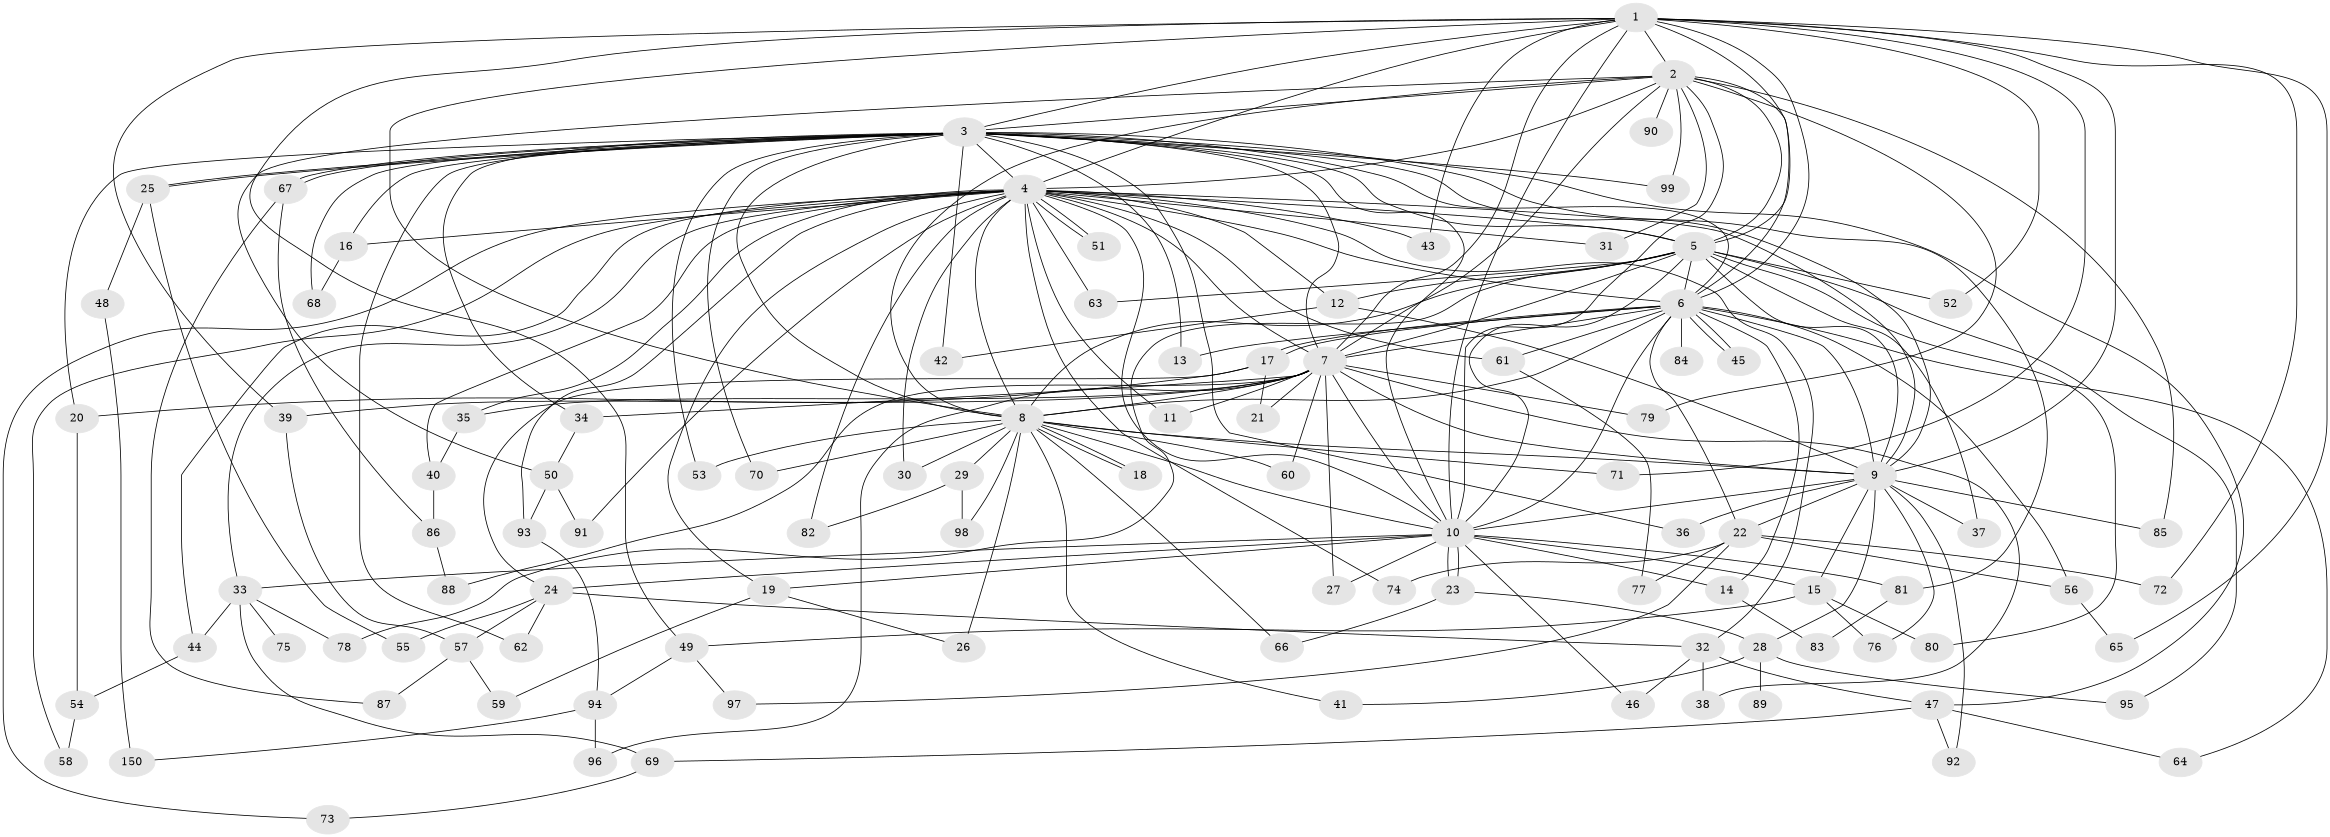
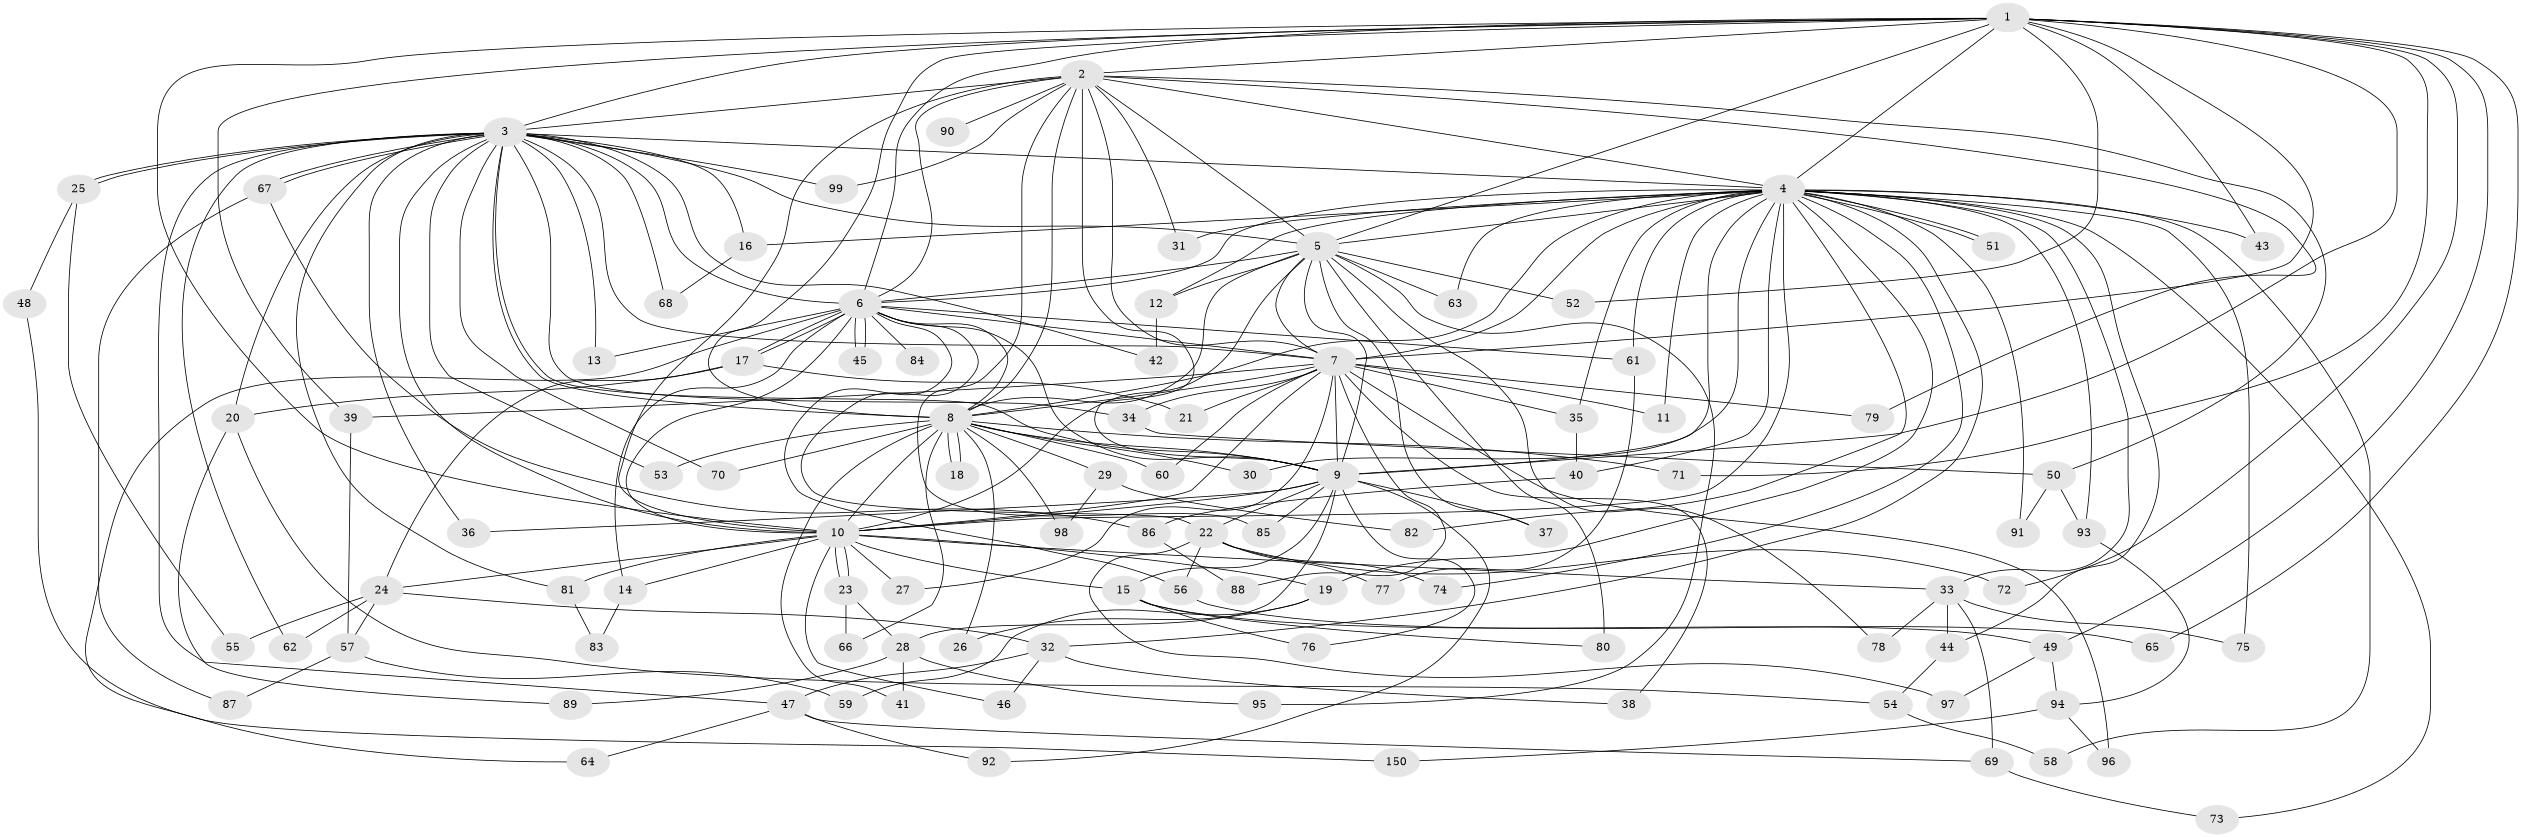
none -> (2191, 252)
(1613, 373) -> (1191, 360)
none -> (254, 678)
